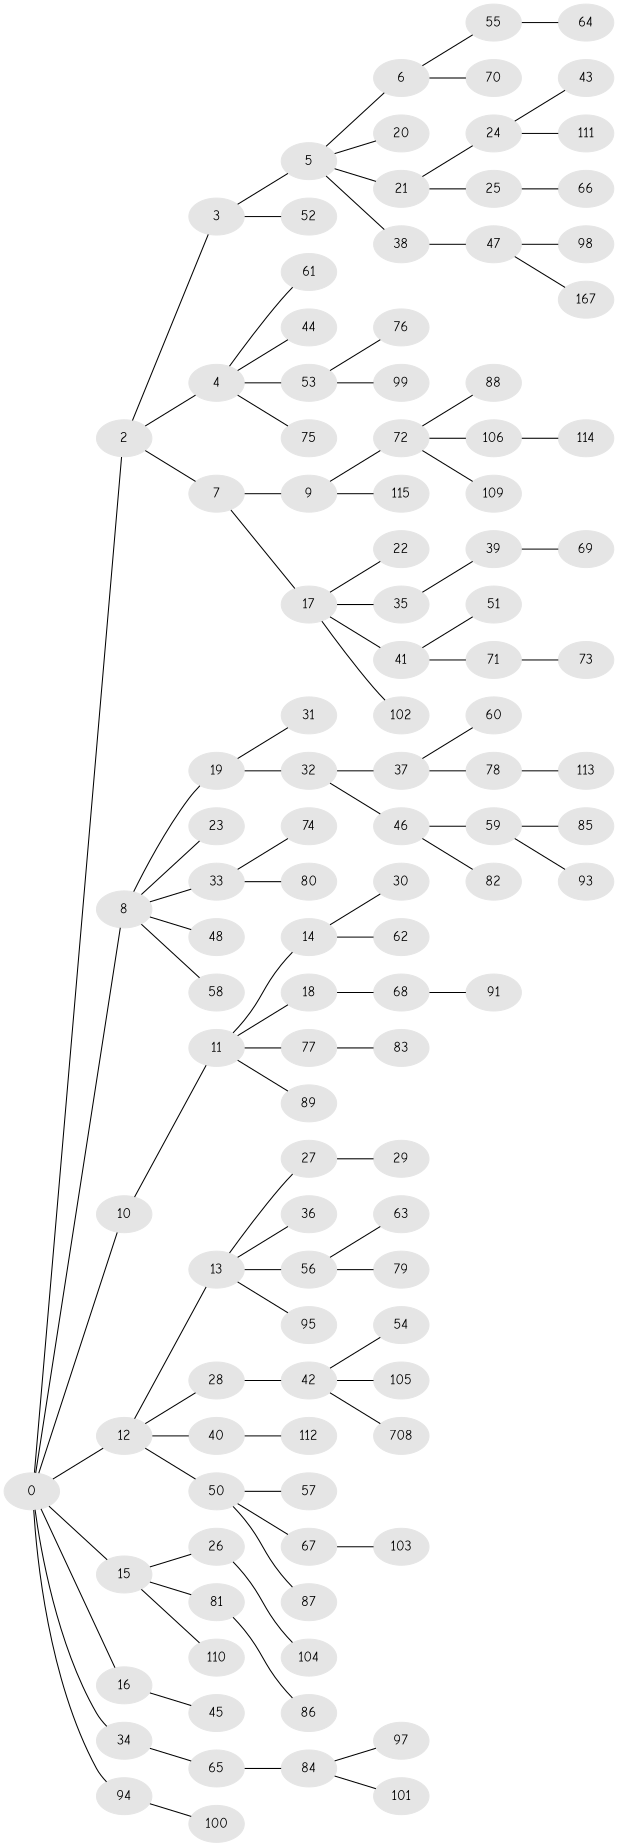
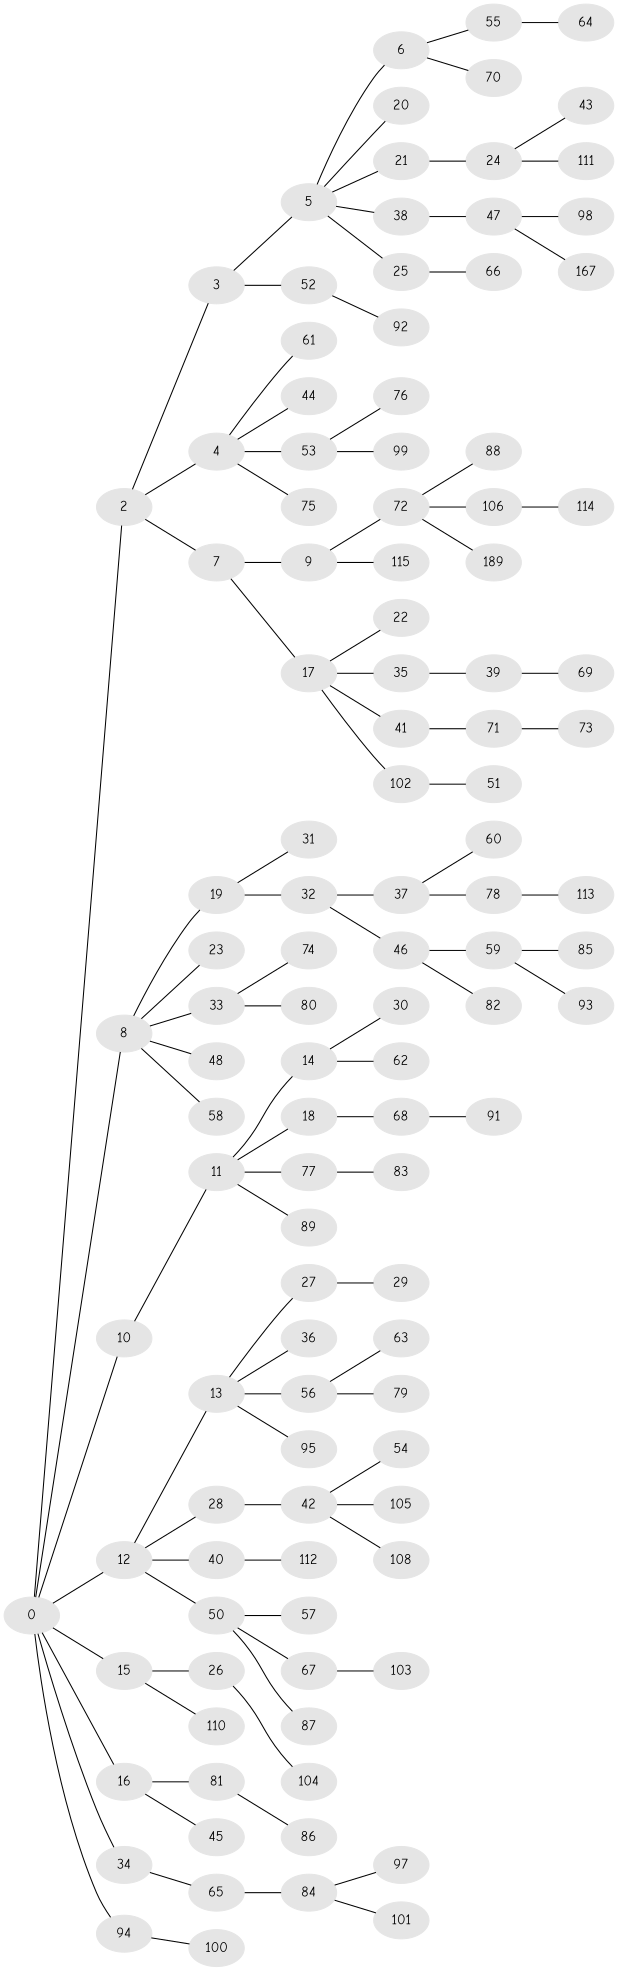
(448, 189) -> (355, 237)
none -> (401, 327)
(494, 494) -> (494, 562)
(448, 632) -> (448, 784)
(401, 1436) -> (401, 1560)
(171, 1588) -> (171, 1782)
